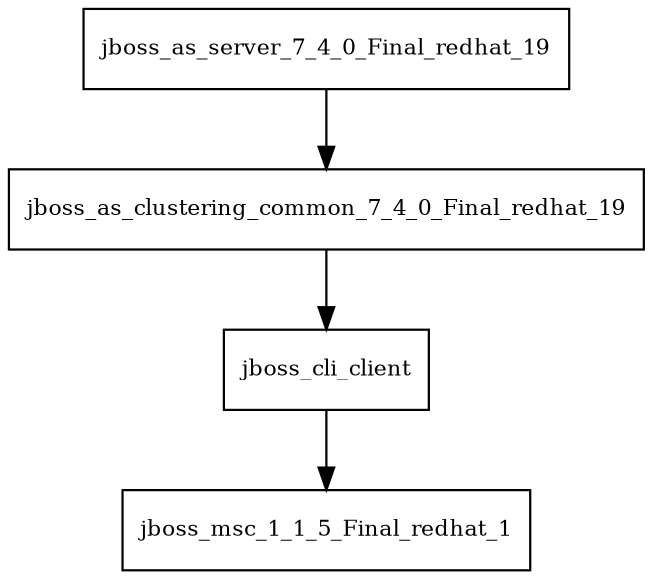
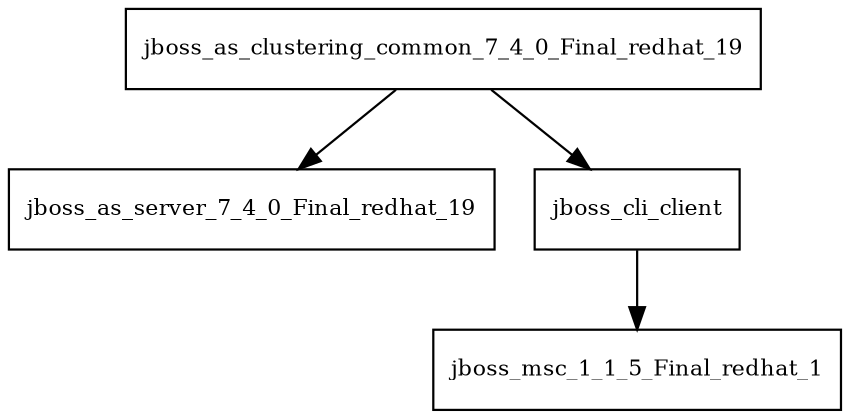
(326, 118) -> (356, 122)
